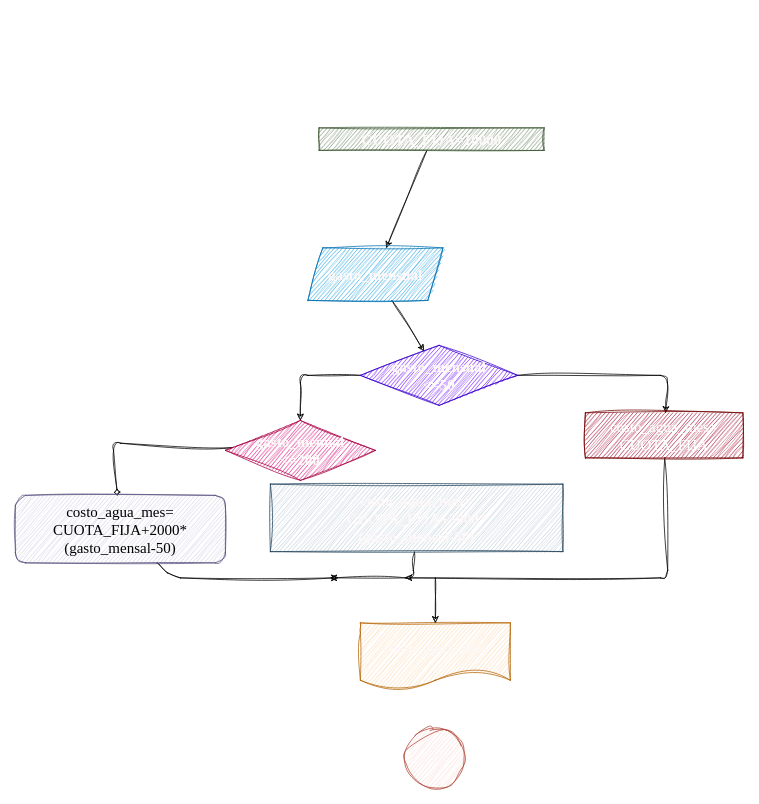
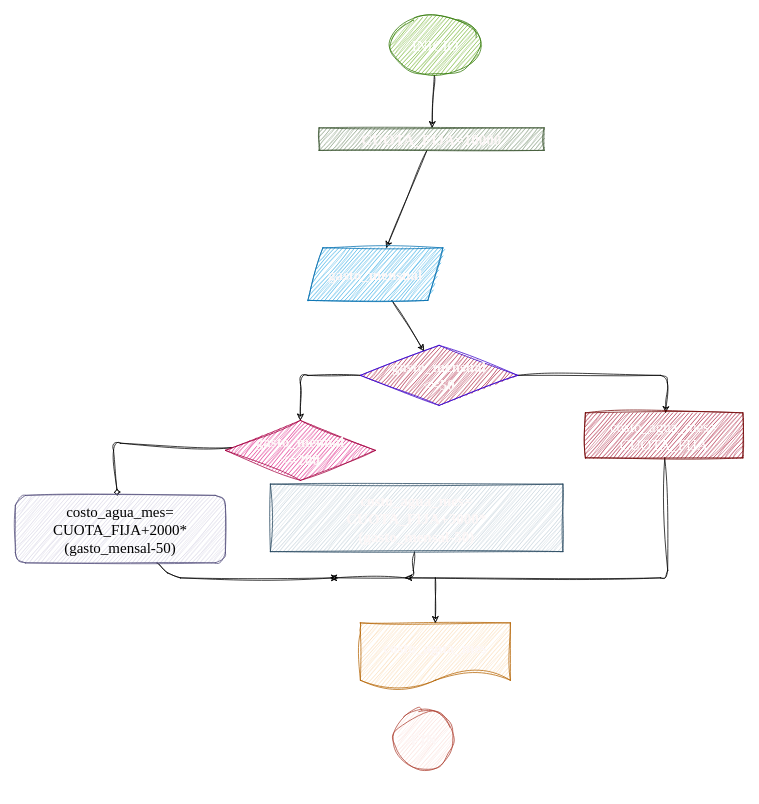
none -> (435, 45)
none -> (433, 99)
(439, 375) -> (439, 375)
(435, 758) -> (424, 739)
